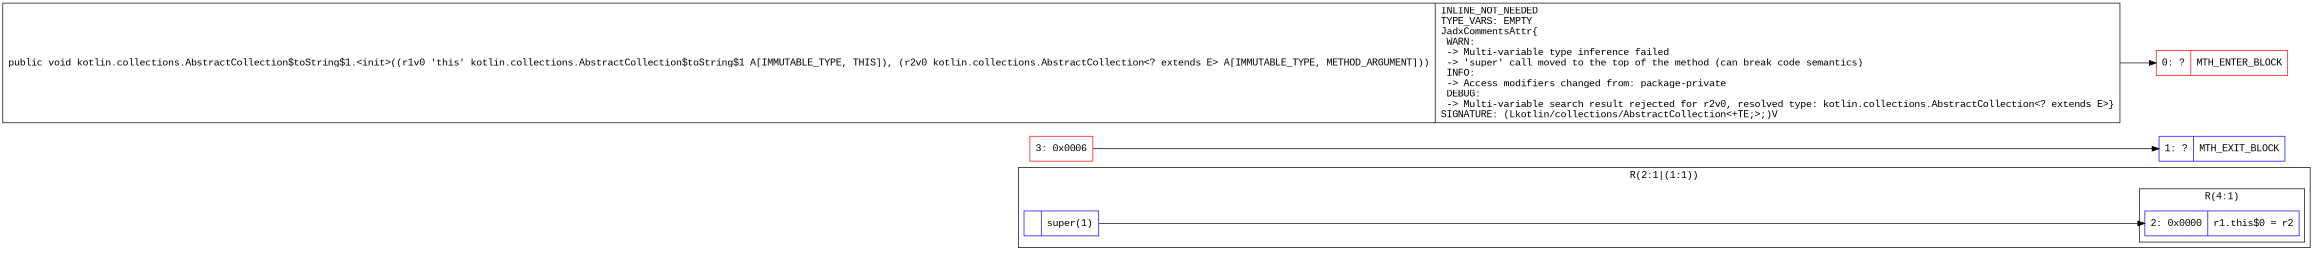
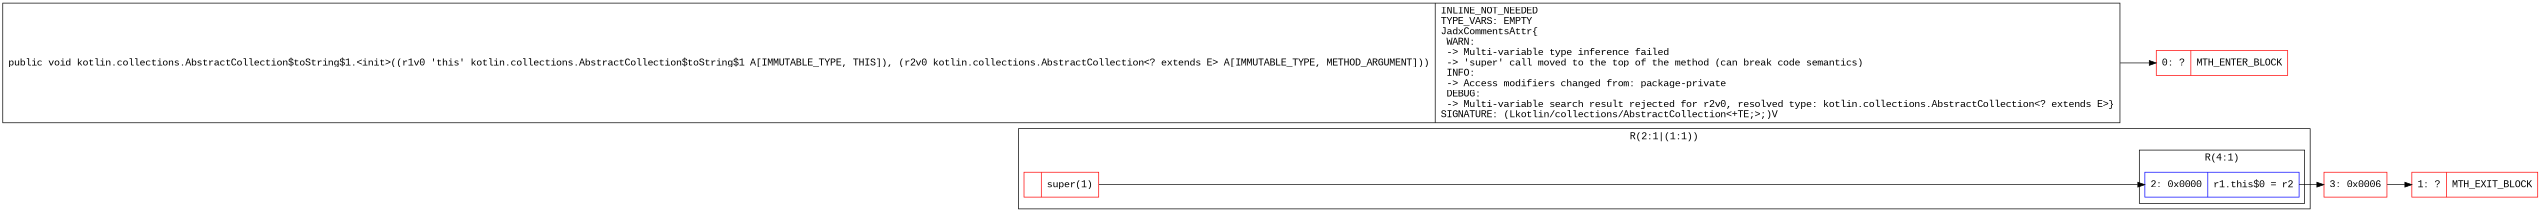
(2222, 149) -> (2475, 185)
none -> (2308, 185)
(1061, 223) -> (1061, 185)
